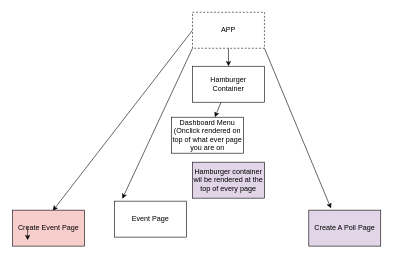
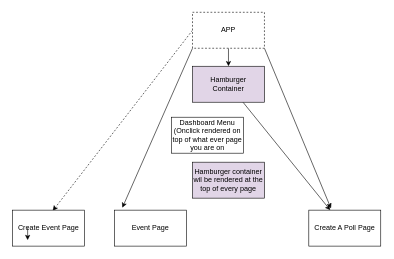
(228, 84) -> (228, 84)
(219, 108) -> (286, 155)
(124, 118) -> (124, 118)
(150, 219) -> (150, 228)
(48, 228) -> (48, 228)
(345, 228) -> (345, 228)
